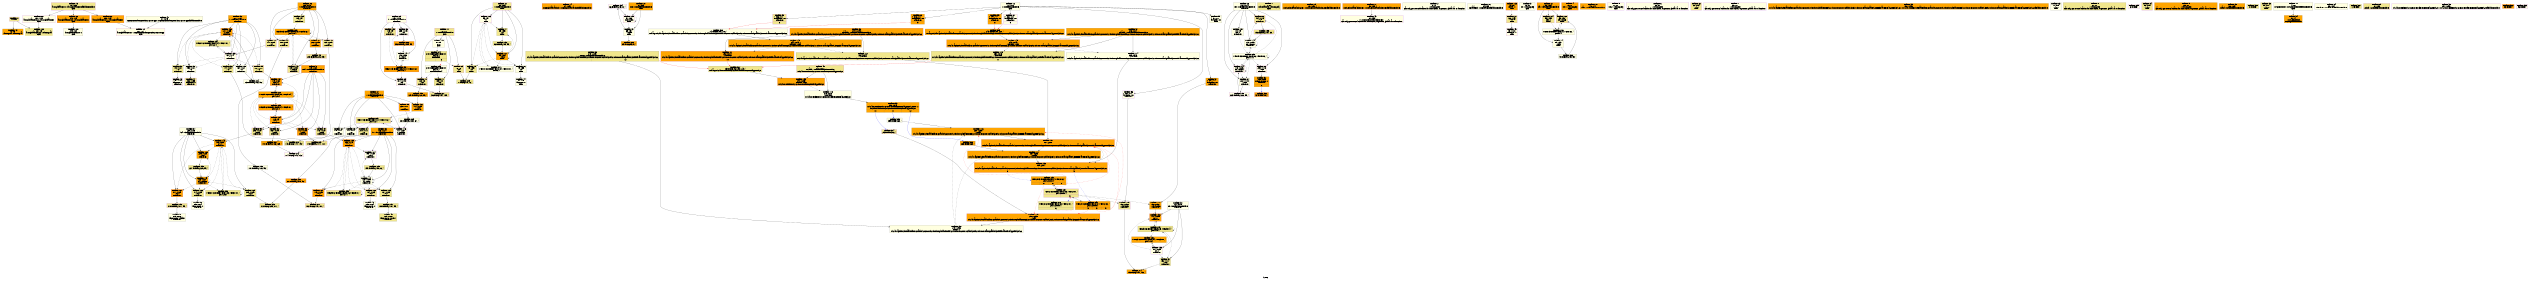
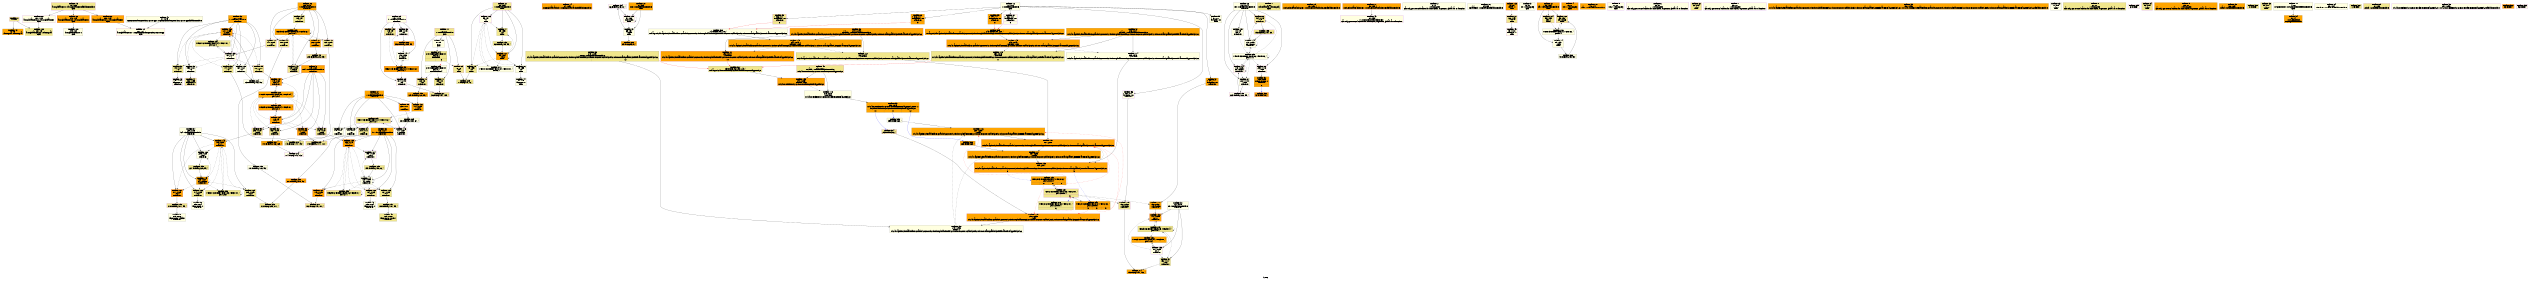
(203, 155) -> (203, 155)
